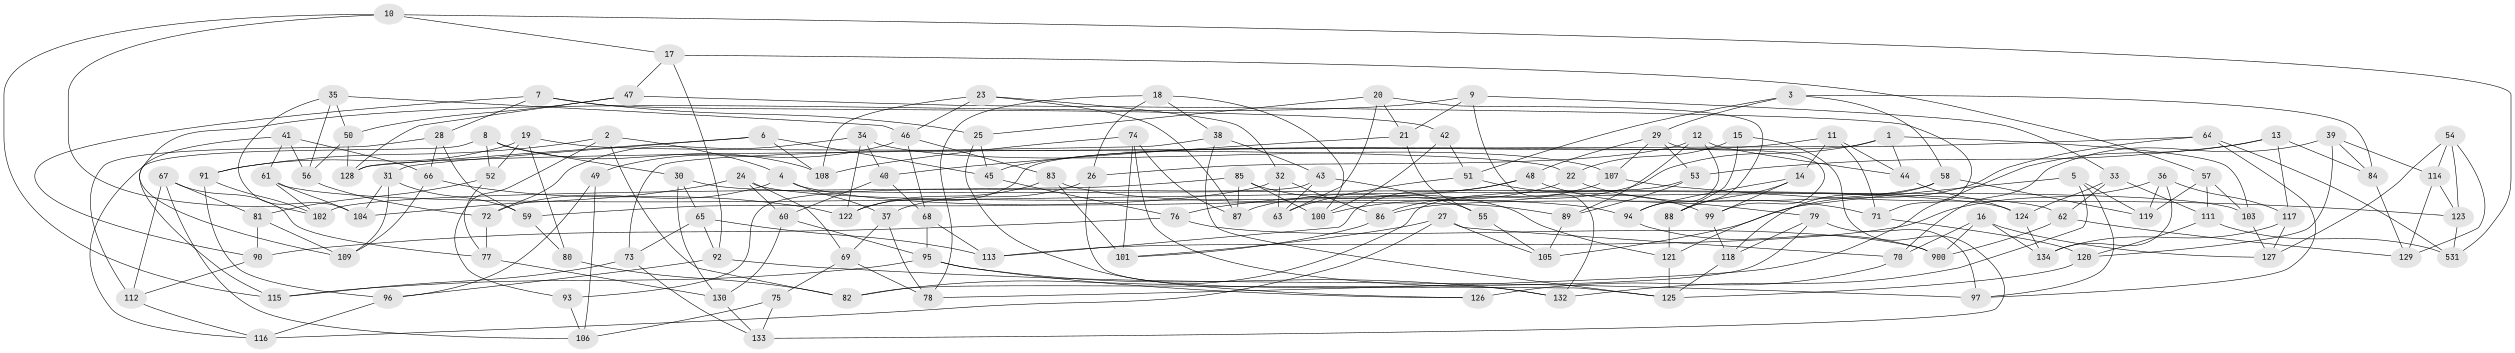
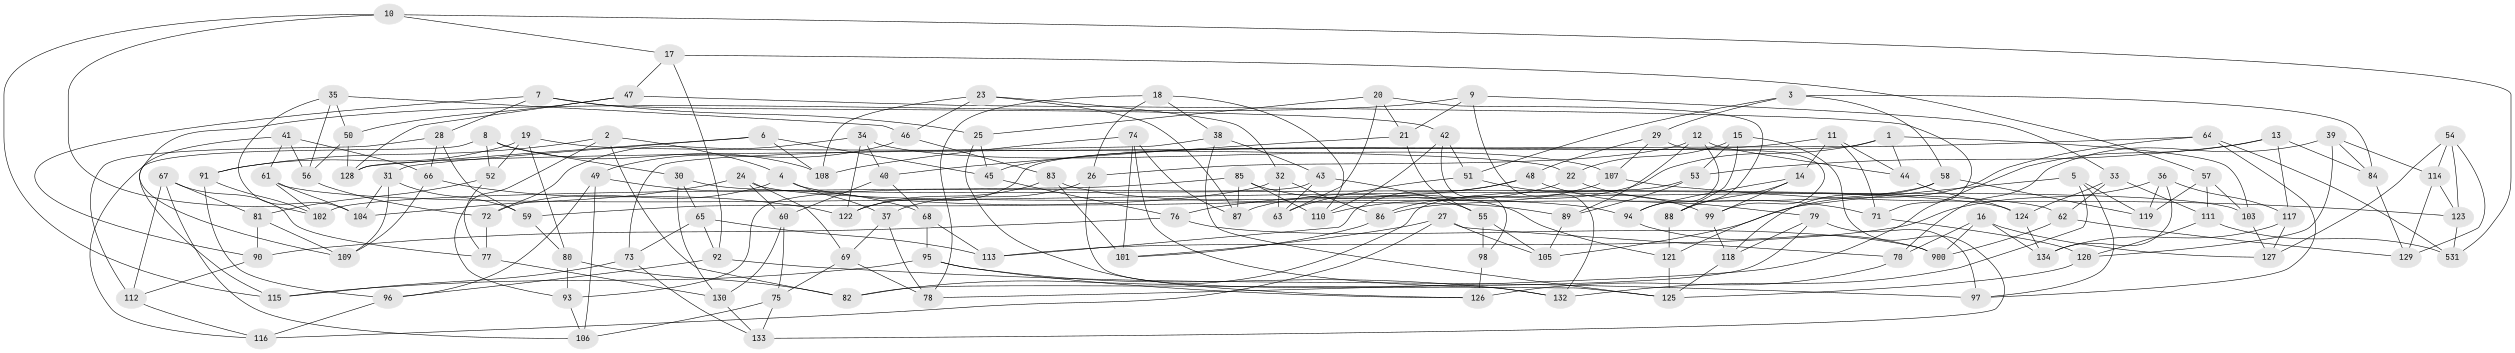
(1678, 158) -> (1710, 162)
(916, 177) -> (764, 191)
(1318, 217) -> (1318, 217)
(870, 241) -> (783, 258)
none -> (1483, 258)
none -> (567, 278)
